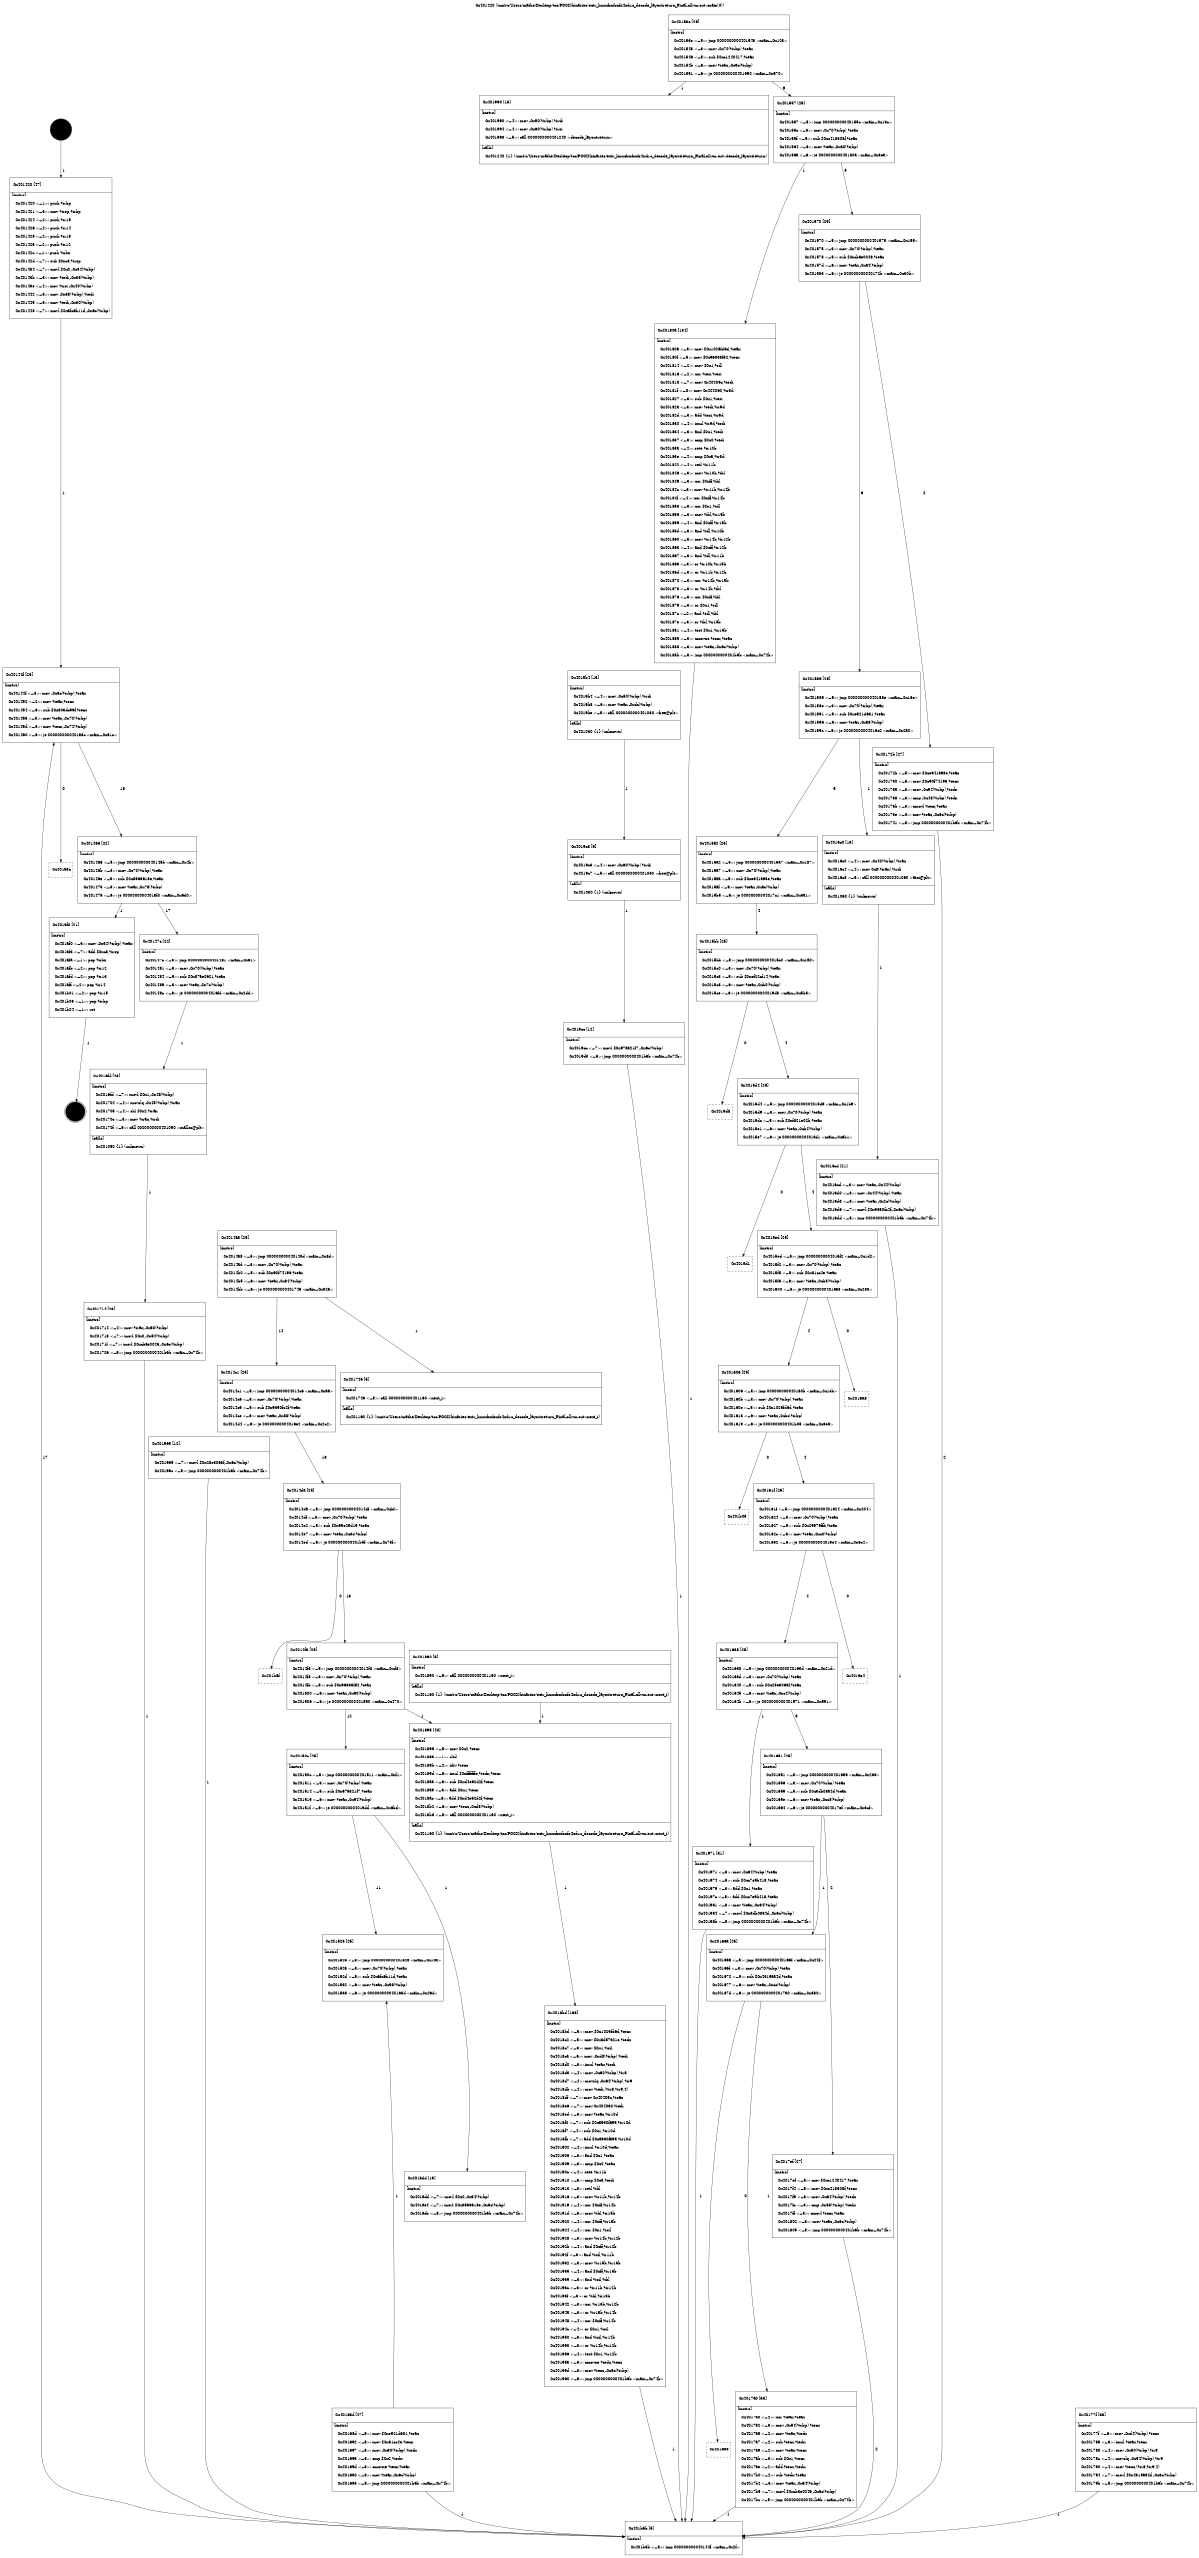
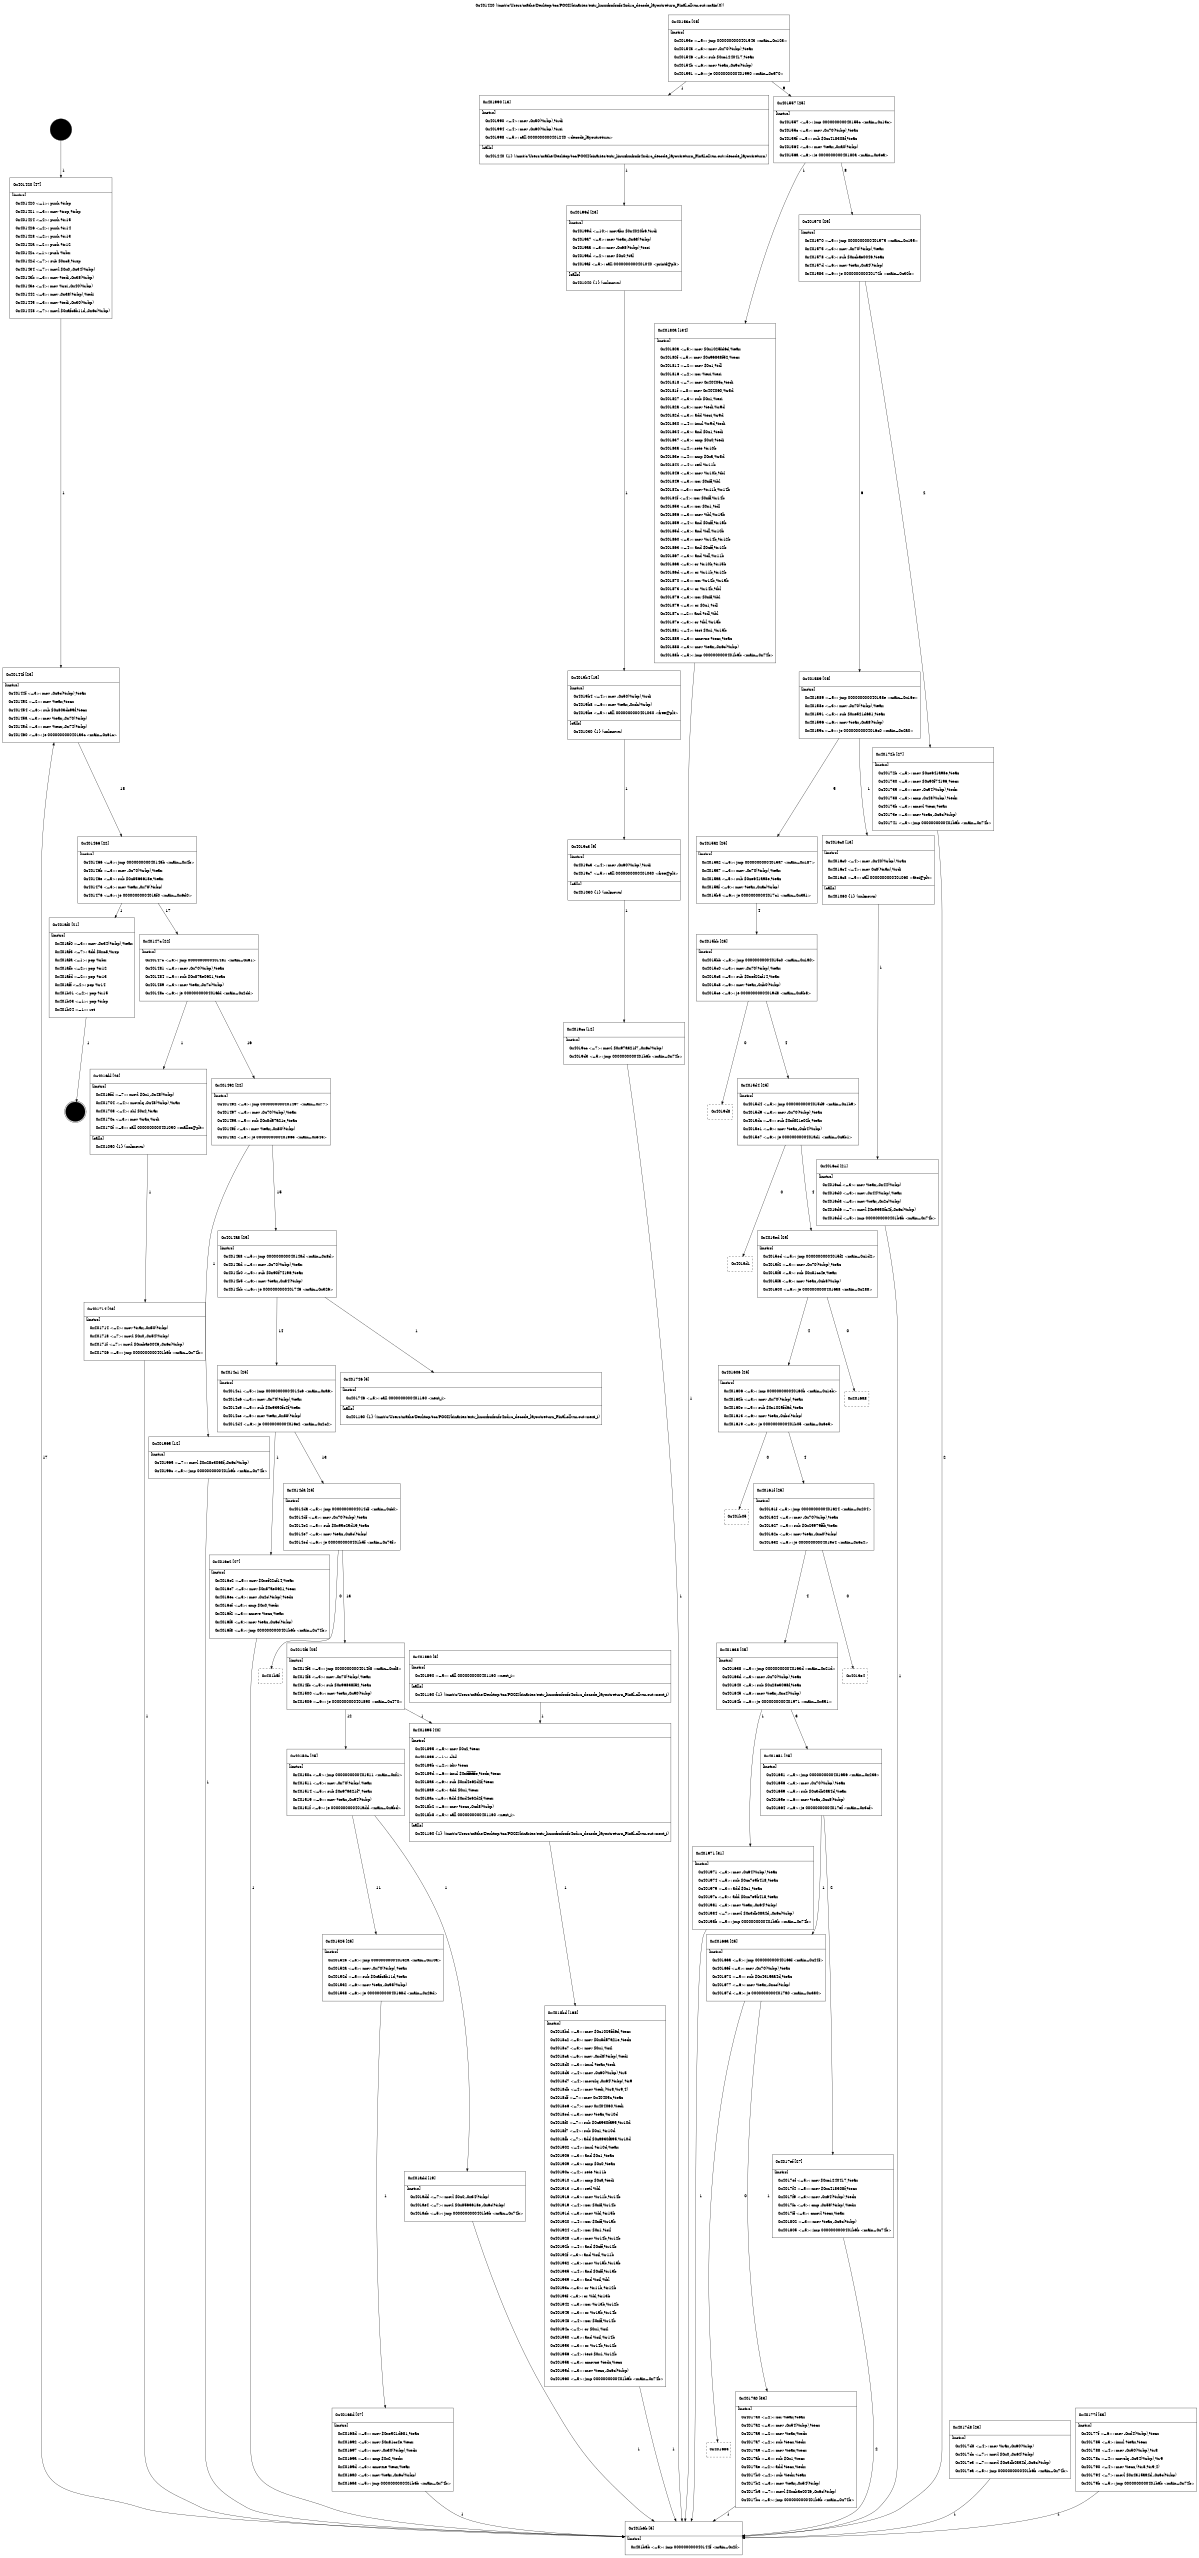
none -> (624, 248)
(61, 870) -> none
none -> (271, 1112)
none -> (269, 1597)
(393, 2206) -> (377, 2203)
none -> (541, 2384)
none -> (1010, 2450)
